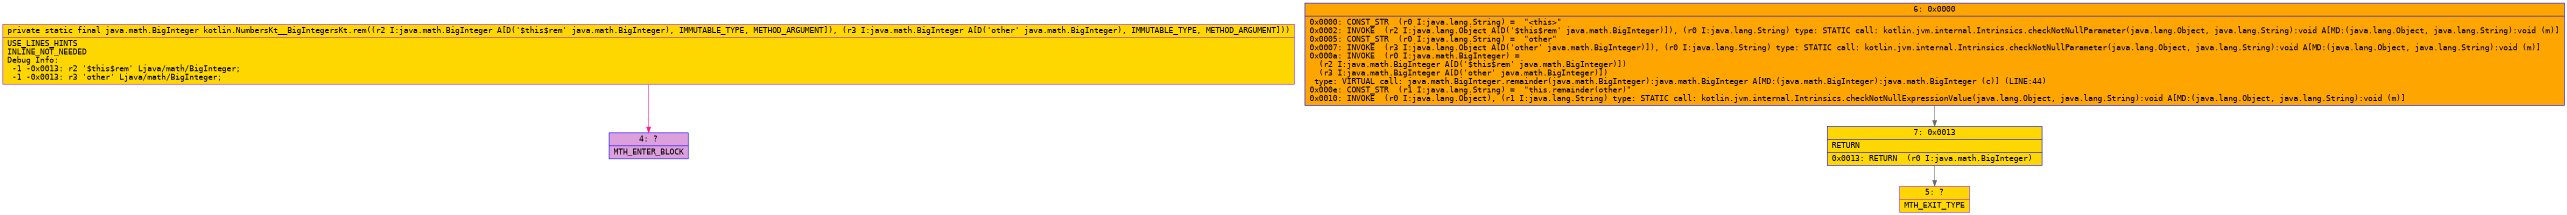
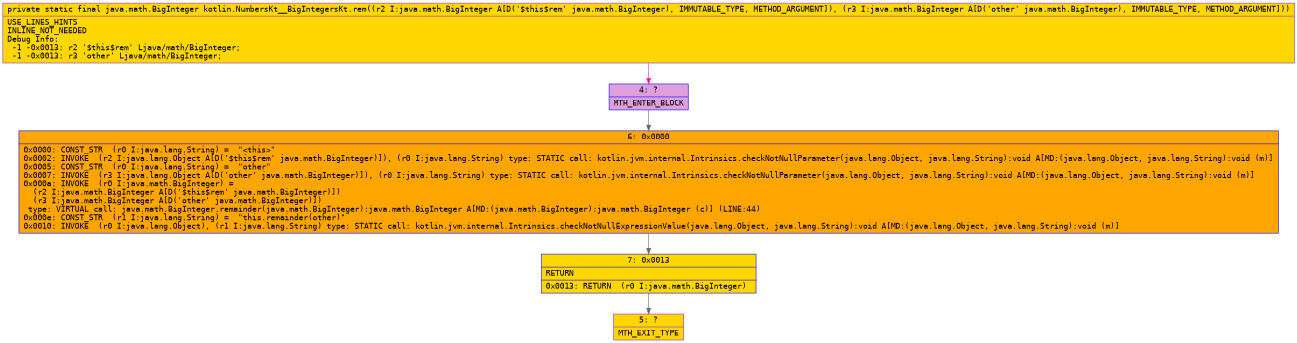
none -> (649, 117)
